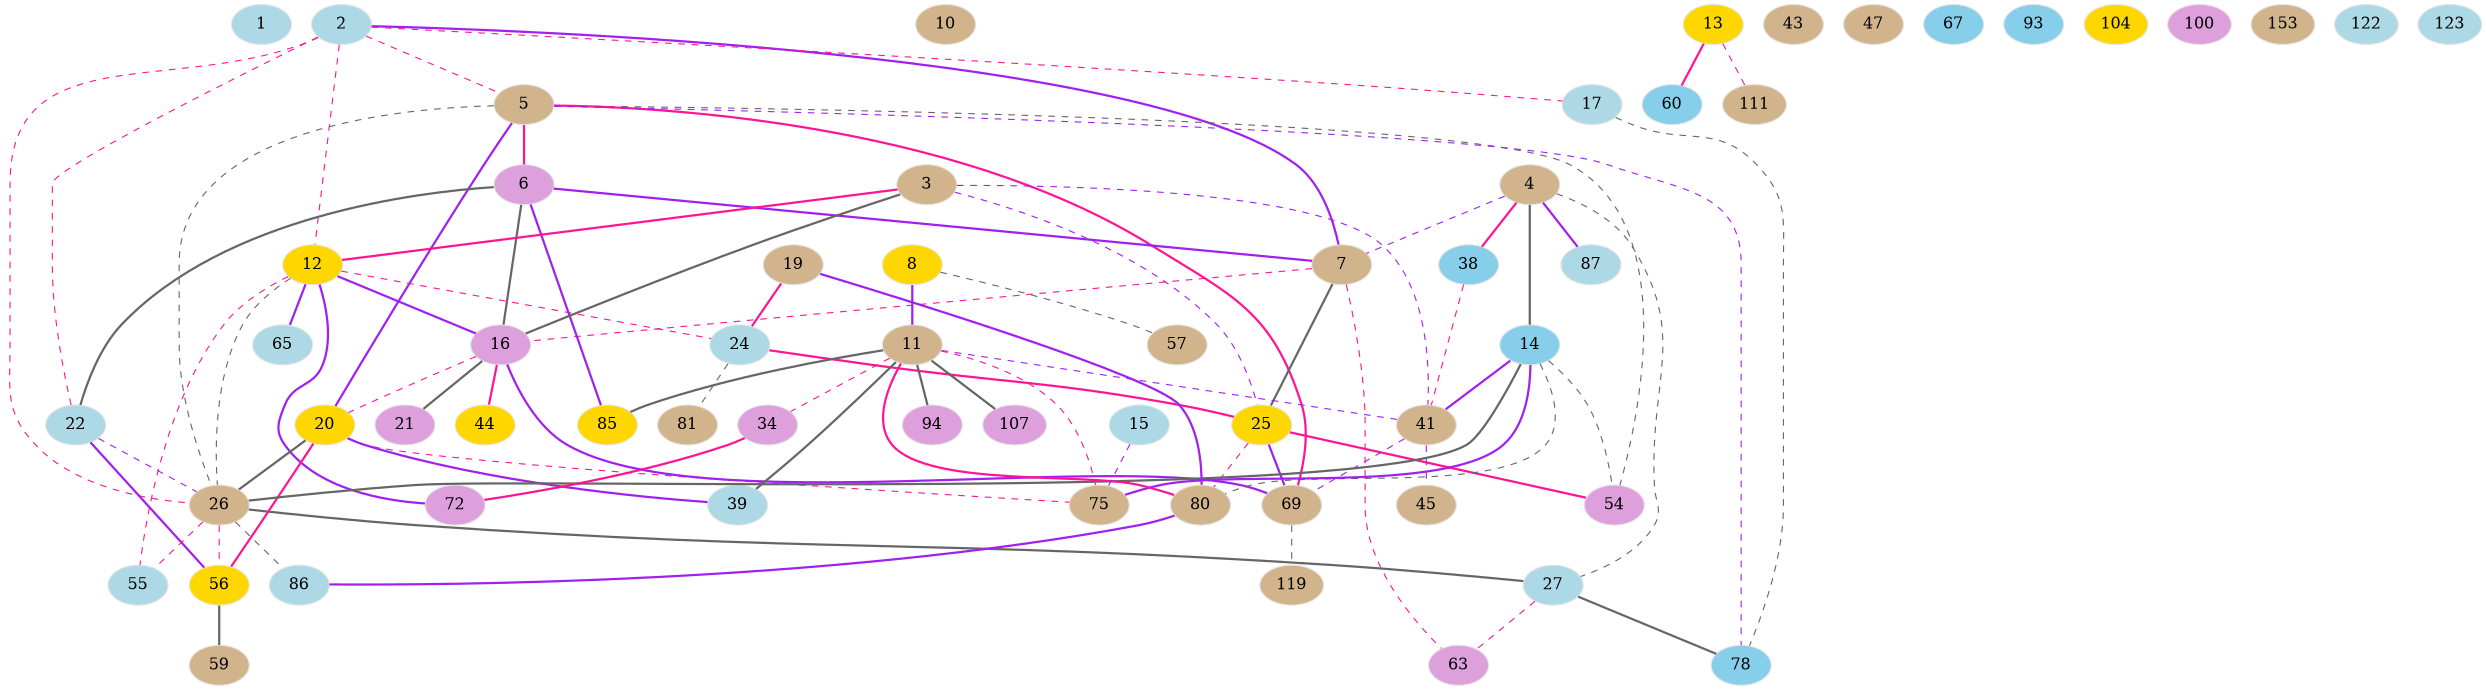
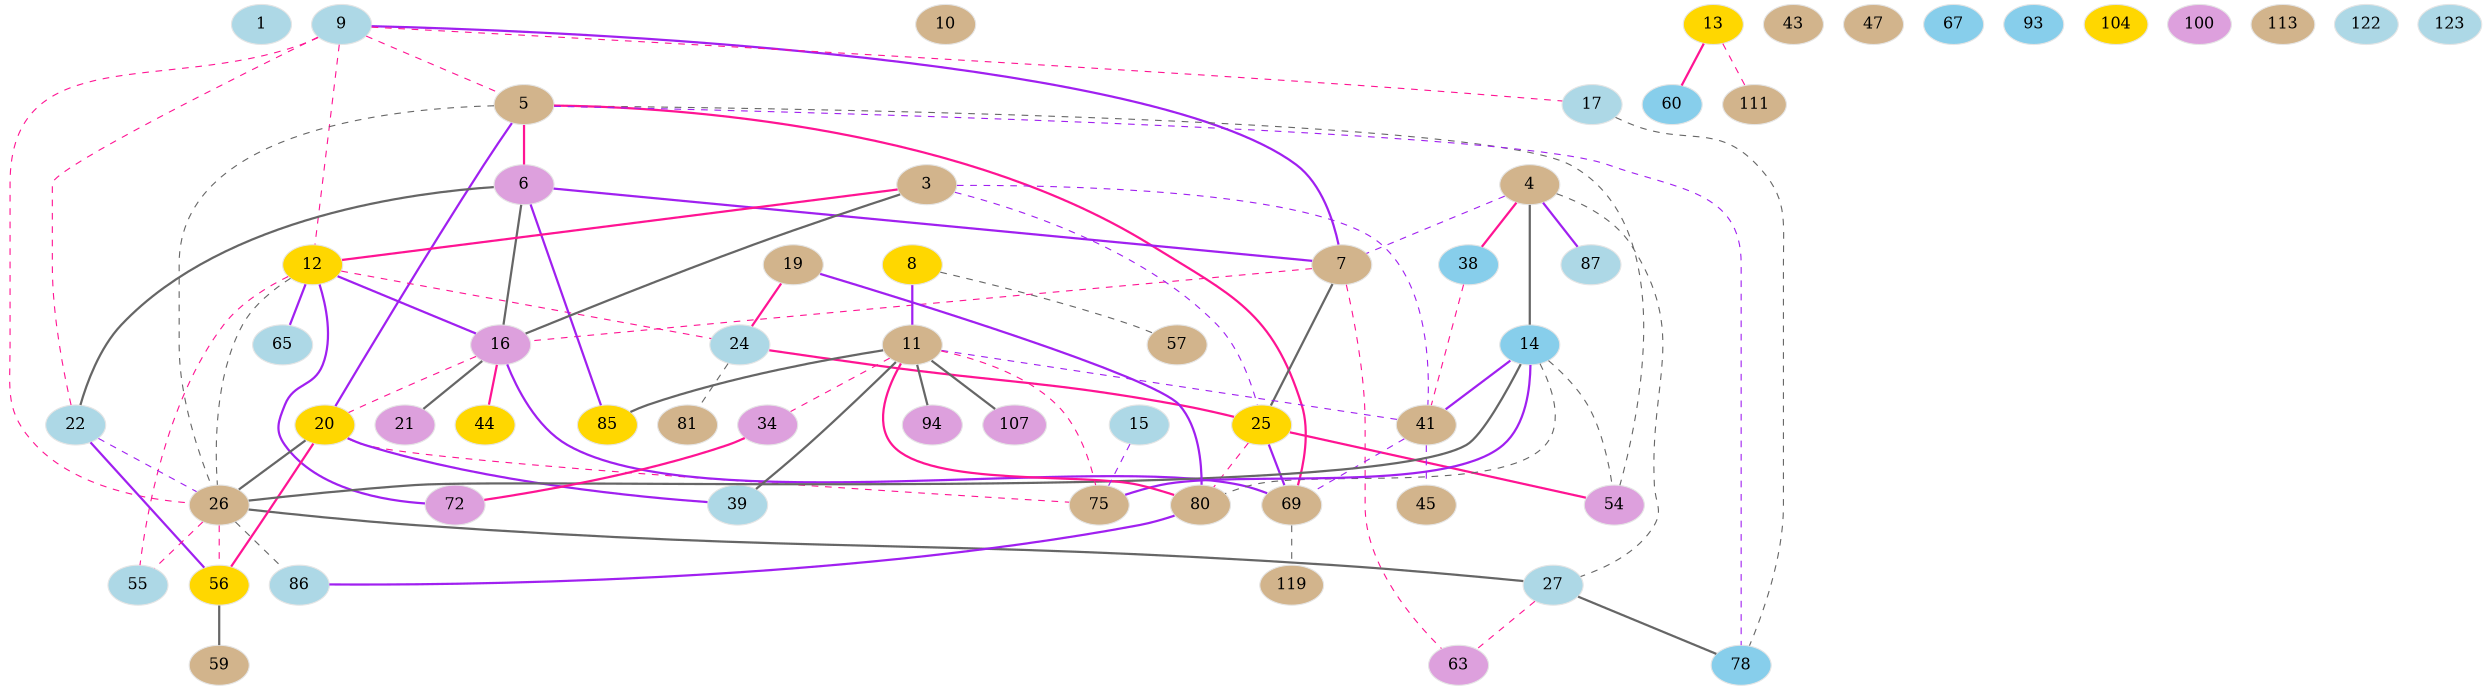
(342, 24) -> (342, 24)
(2283, 24) -> (2283, 24)
